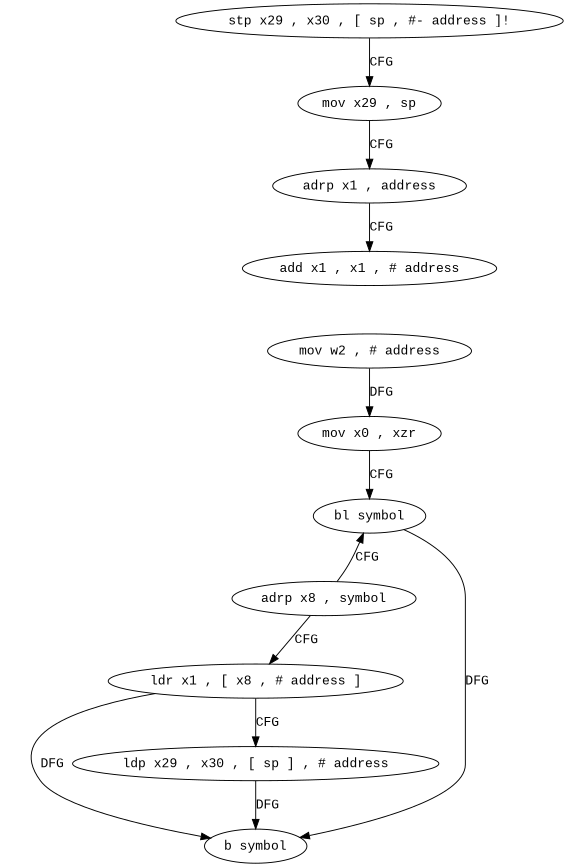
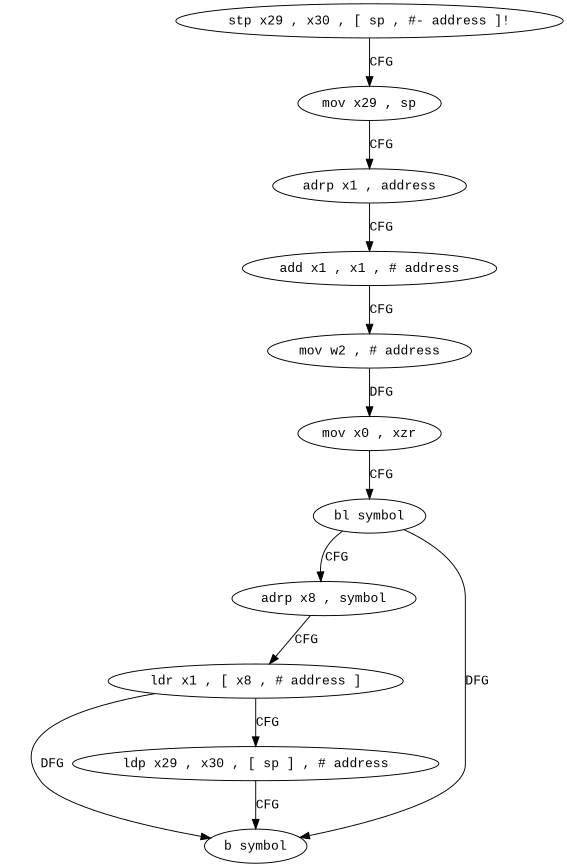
none -> (370, 305)
(350, 563) -> (326, 548)
(268, 805) -> (268, 805)
